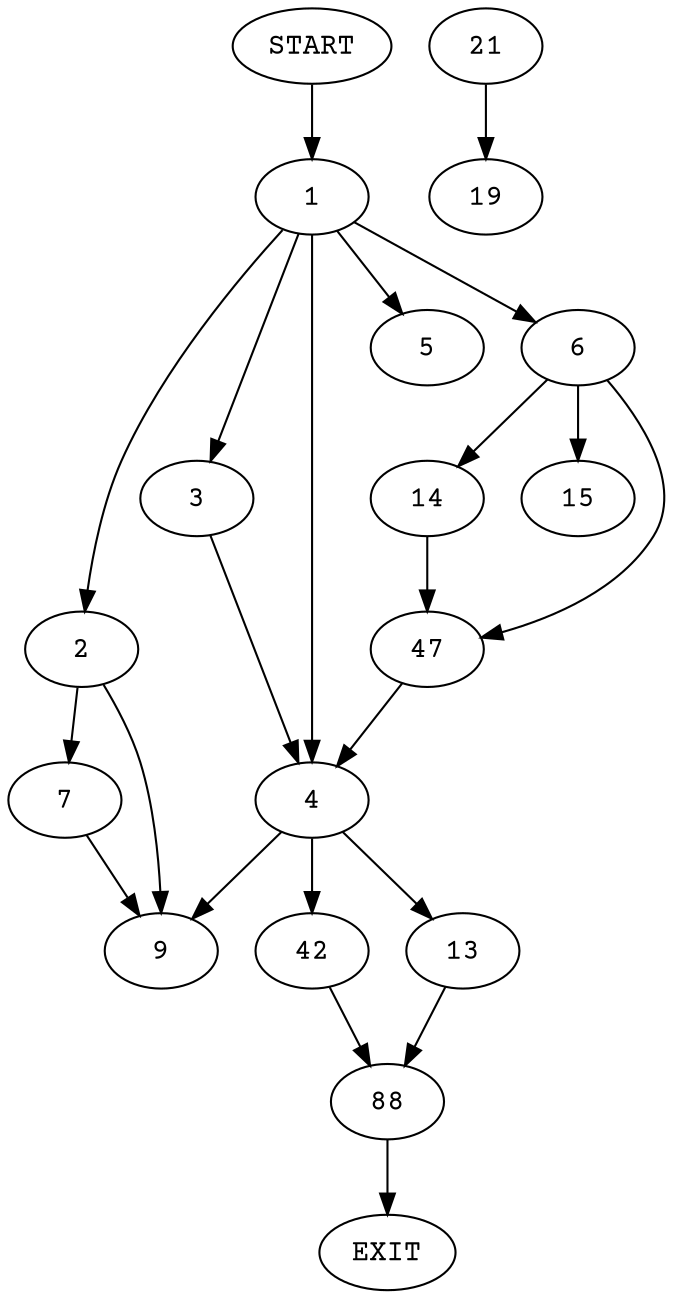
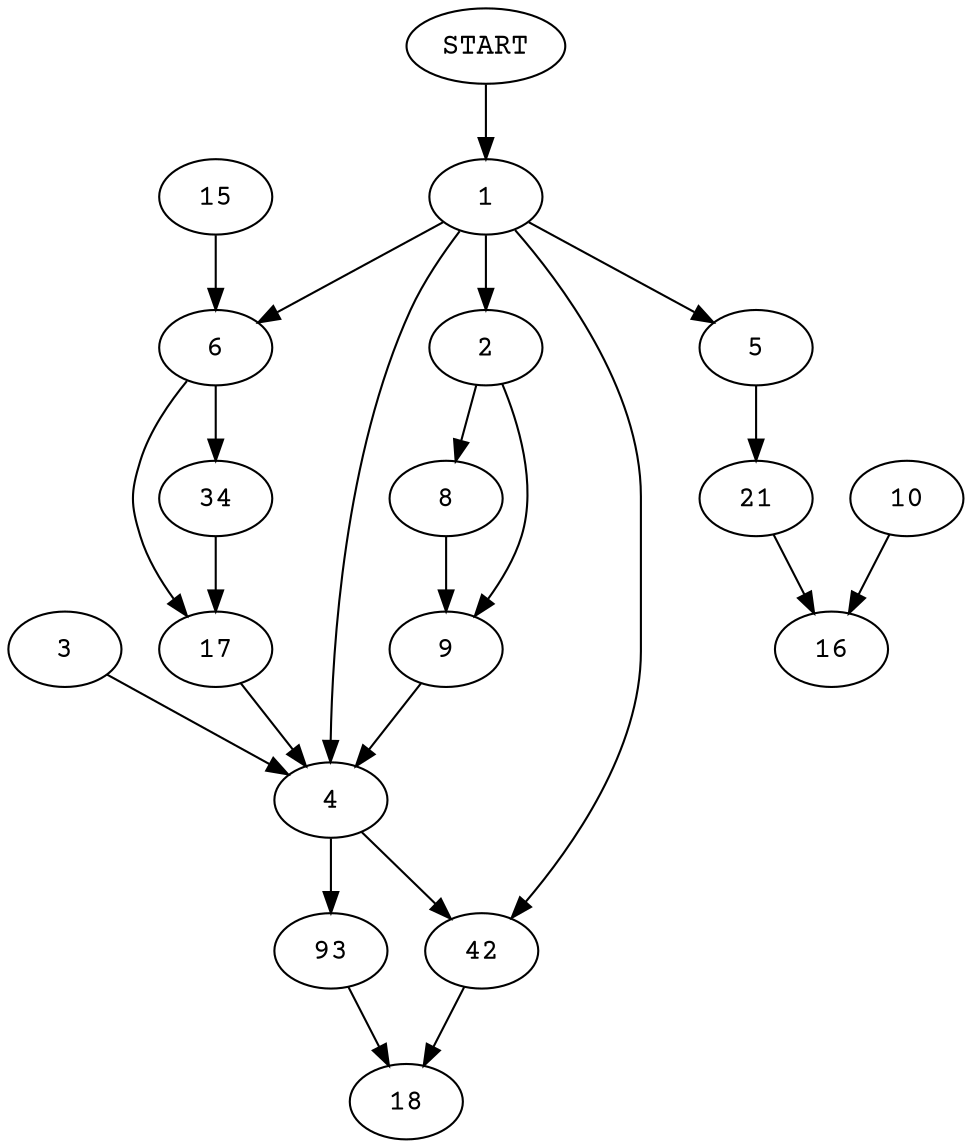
(486, 197) -> (831, 649)
(258, 337) -> (641, 564)
(578, 413) -> (216, 262)
none -> (756, 413)
(427, 498) -> (216, 498)
none -> (907, 498)
(427, 649) -> (216, 649)
(65, 800) -> (446, 498)
(244, 868) -> (395, 716)
(463, 951) -> (331, 951)
(387, 1102) -> (406, 1102)
(387, 1252) -> none
